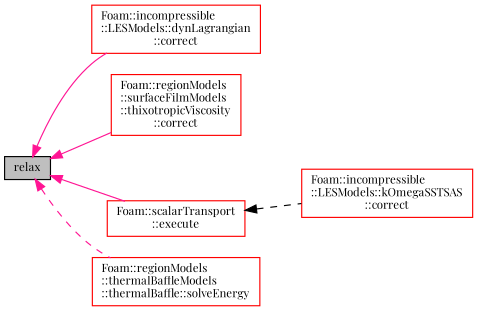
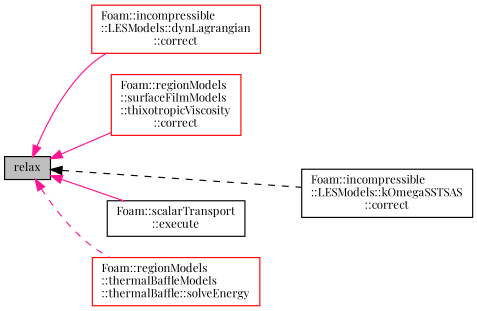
(387, 193) -> (387, 193)
(279, 206) -> (182, 179)
(176, 219) -> (176, 219)
